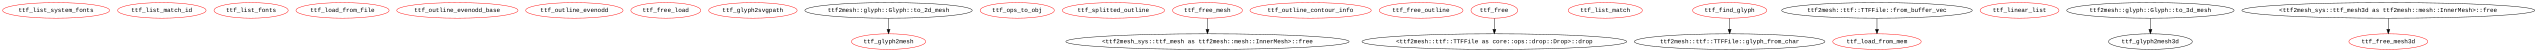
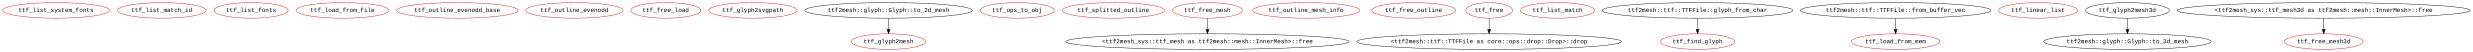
(1311, 10) -> (1306, 10)
(1730, 24) -> (1698, 24)
(2150, 24) -> (2127, 24)
